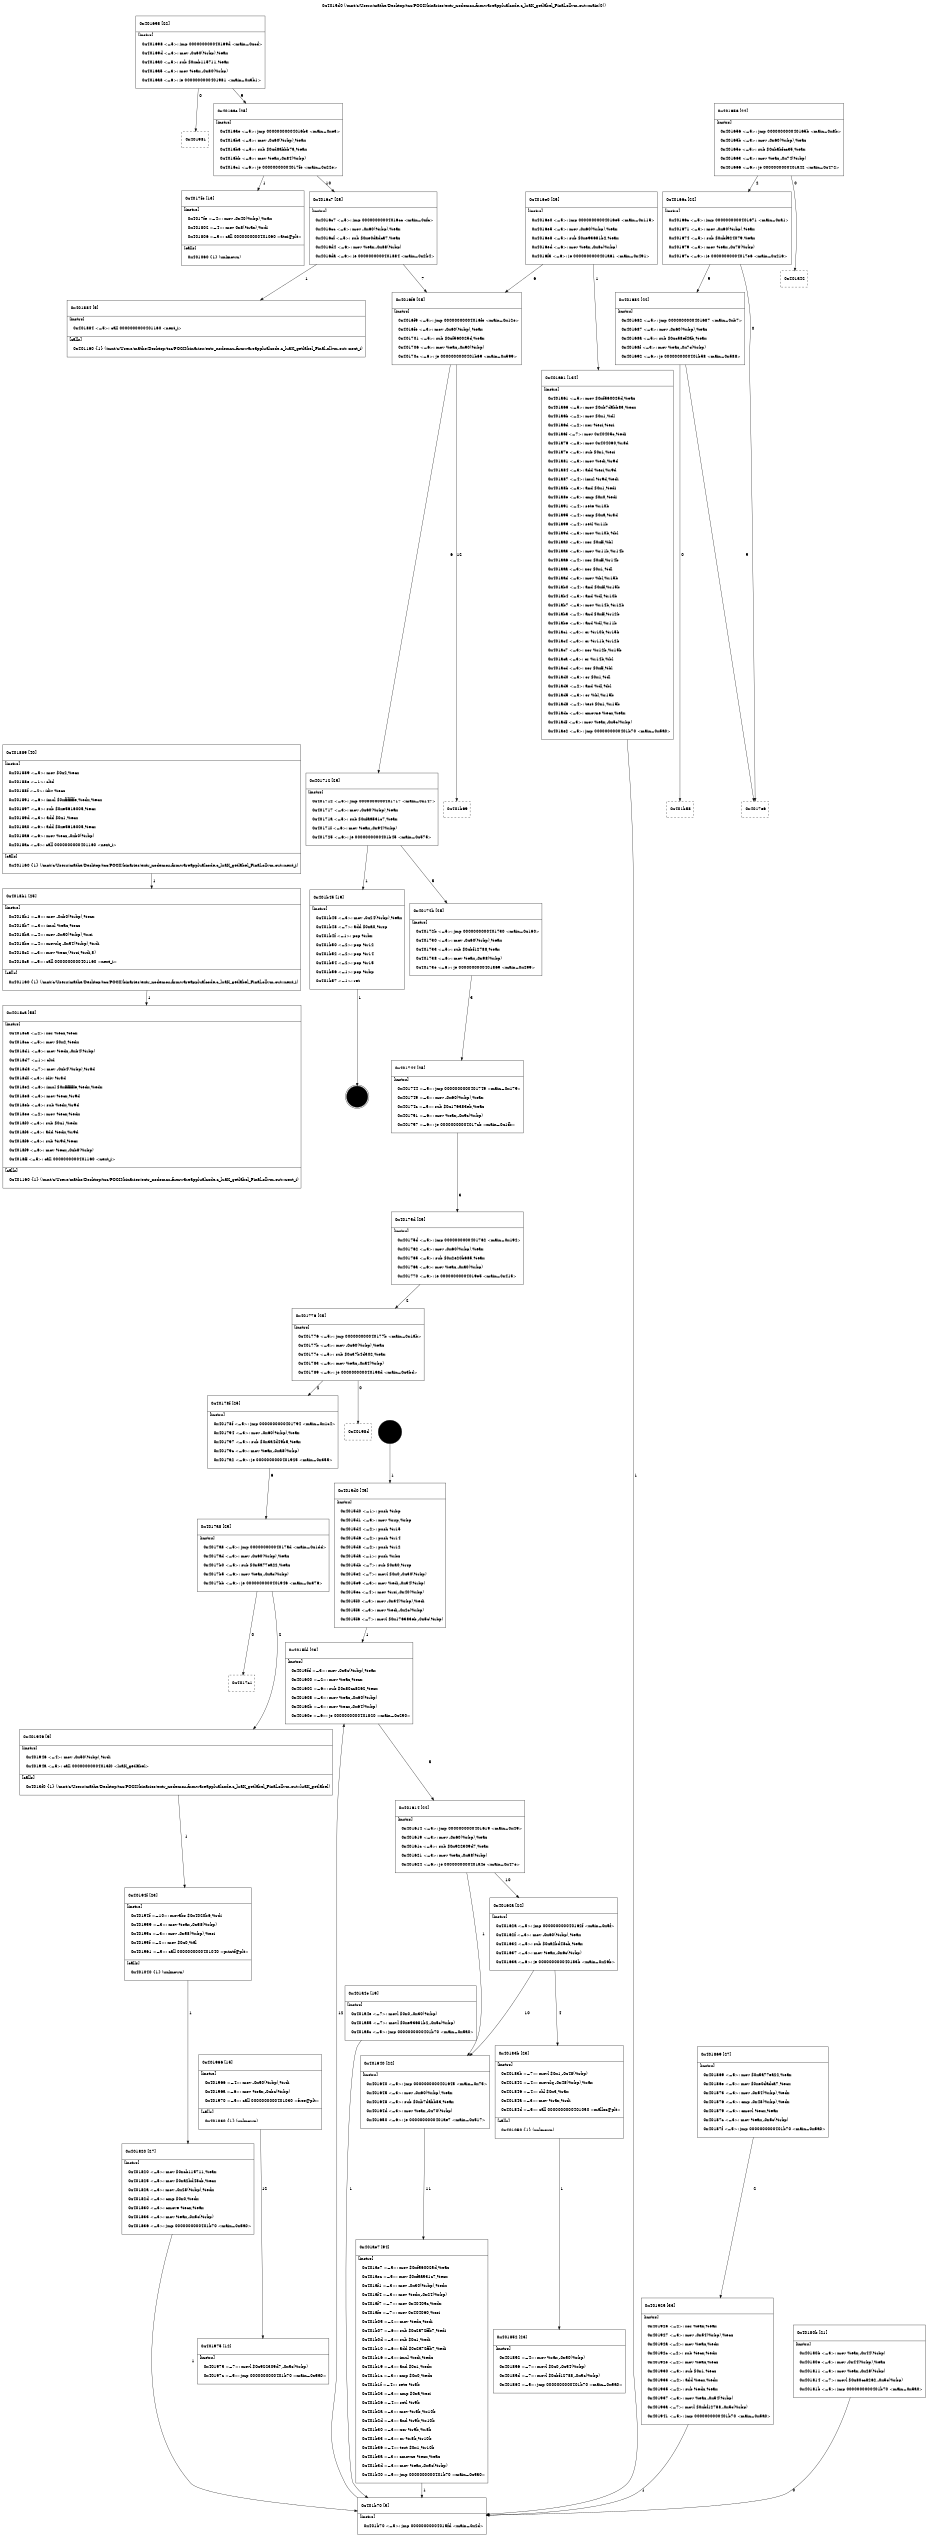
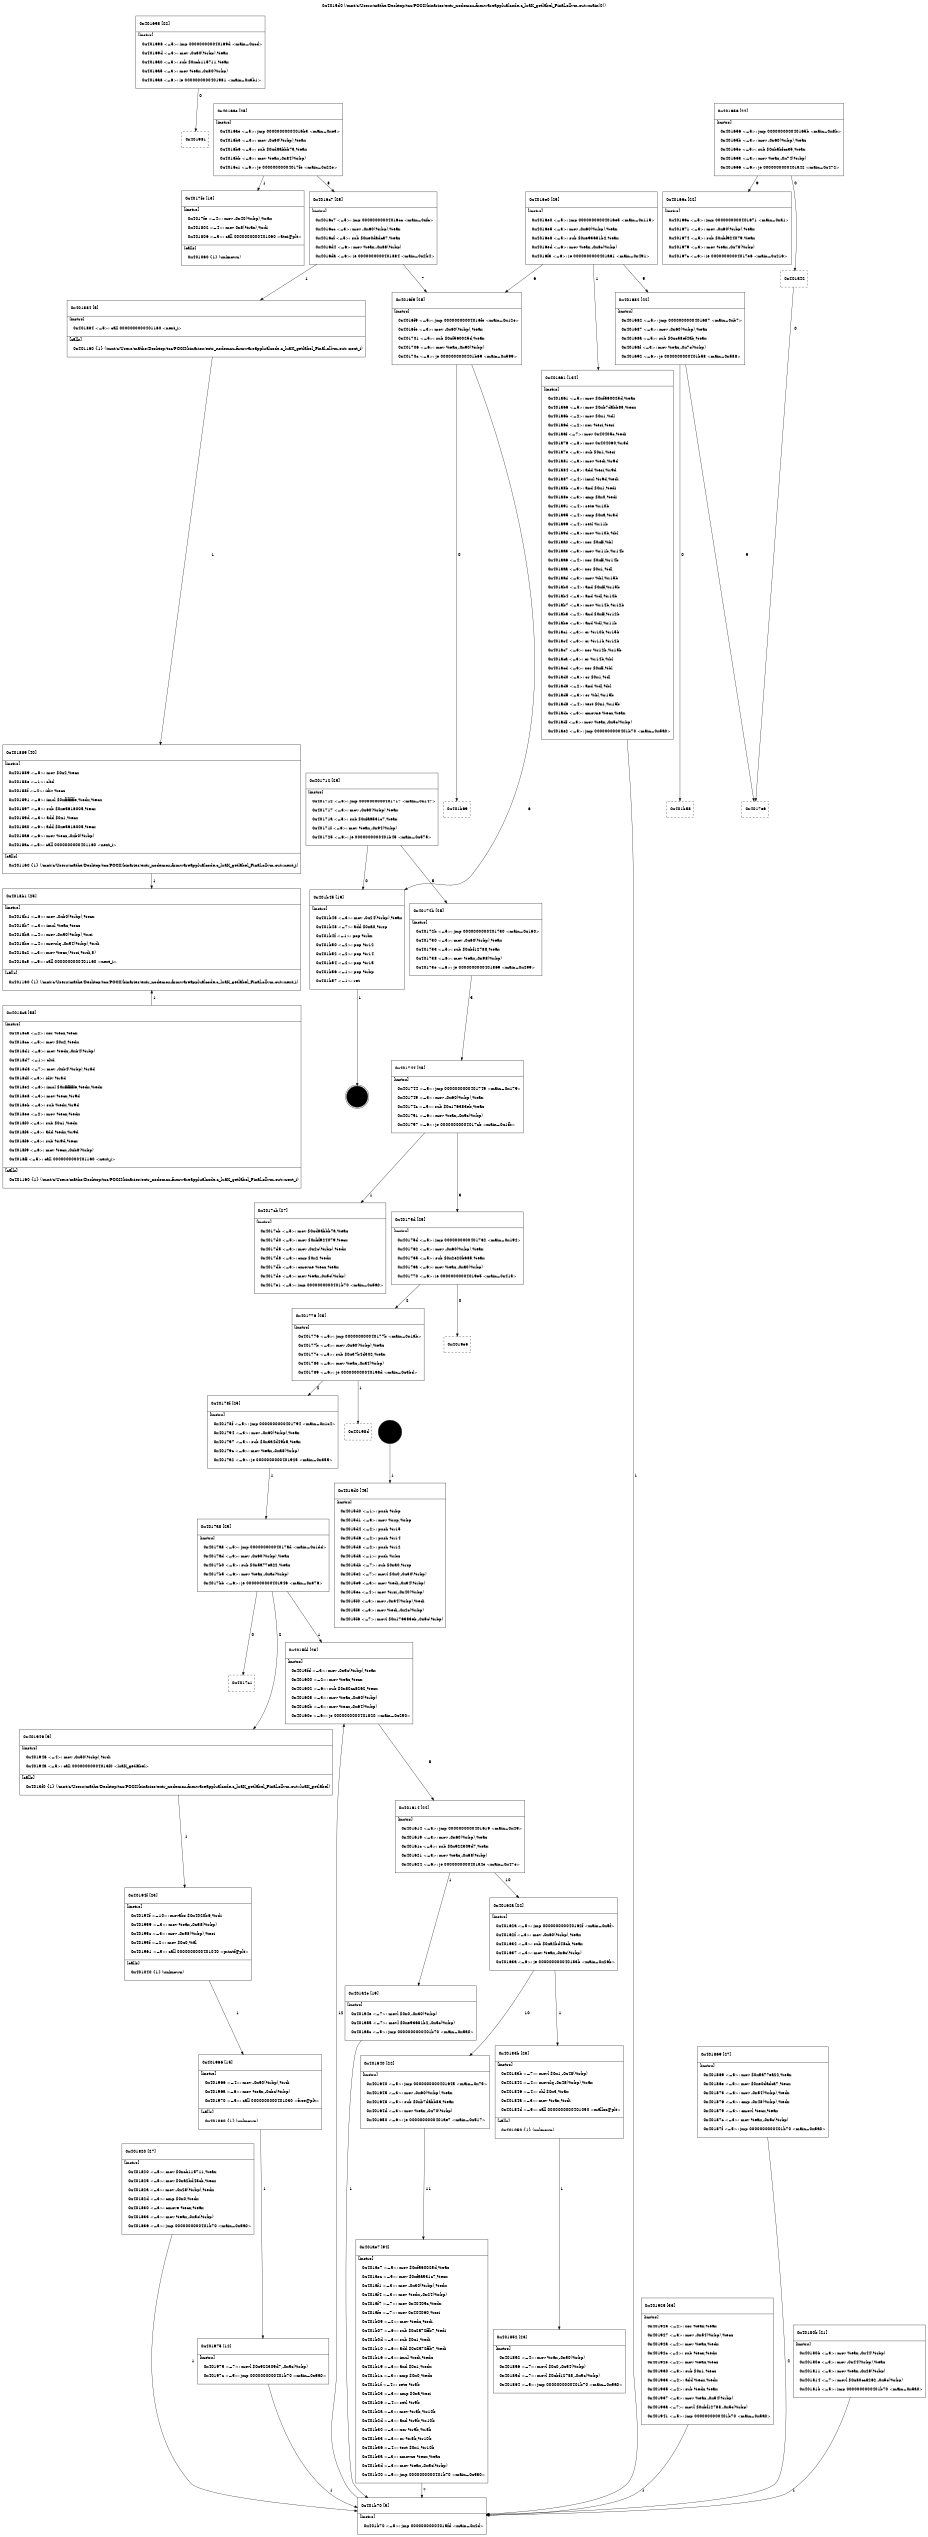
(238, 95) -> none
(328, 183) -> (328, 183)
(757, 183) -> (757, 183)
(704, 277) -> (635, 277)
(752, 531) -> (775, 543)
none -> (186, 550)
(459, 555) -> (459, 555)
(415, 567) -> (534, 657)
(366, 881) -> (366, 881)
(147, 996) -> (152, 999)
none -> (320, 1248)
none -> (457, 1345)
(360, 1388) -> (360, 1388)
(272, 1476) -> (272, 1476)
(365, 1634) -> (304, 1616)
(479, 1964) -> (434, 1928)
(560, 2013) -> (560, 2013)
(188, 2061) -> (226, 2016)
(264, 2189) -> (264, 2189)
(737, 2216) -> (783, 2455)
none -> (298, 2456)
(424, 2490) -> (424, 2490)
(793, 2490) -> (793, 2490)
